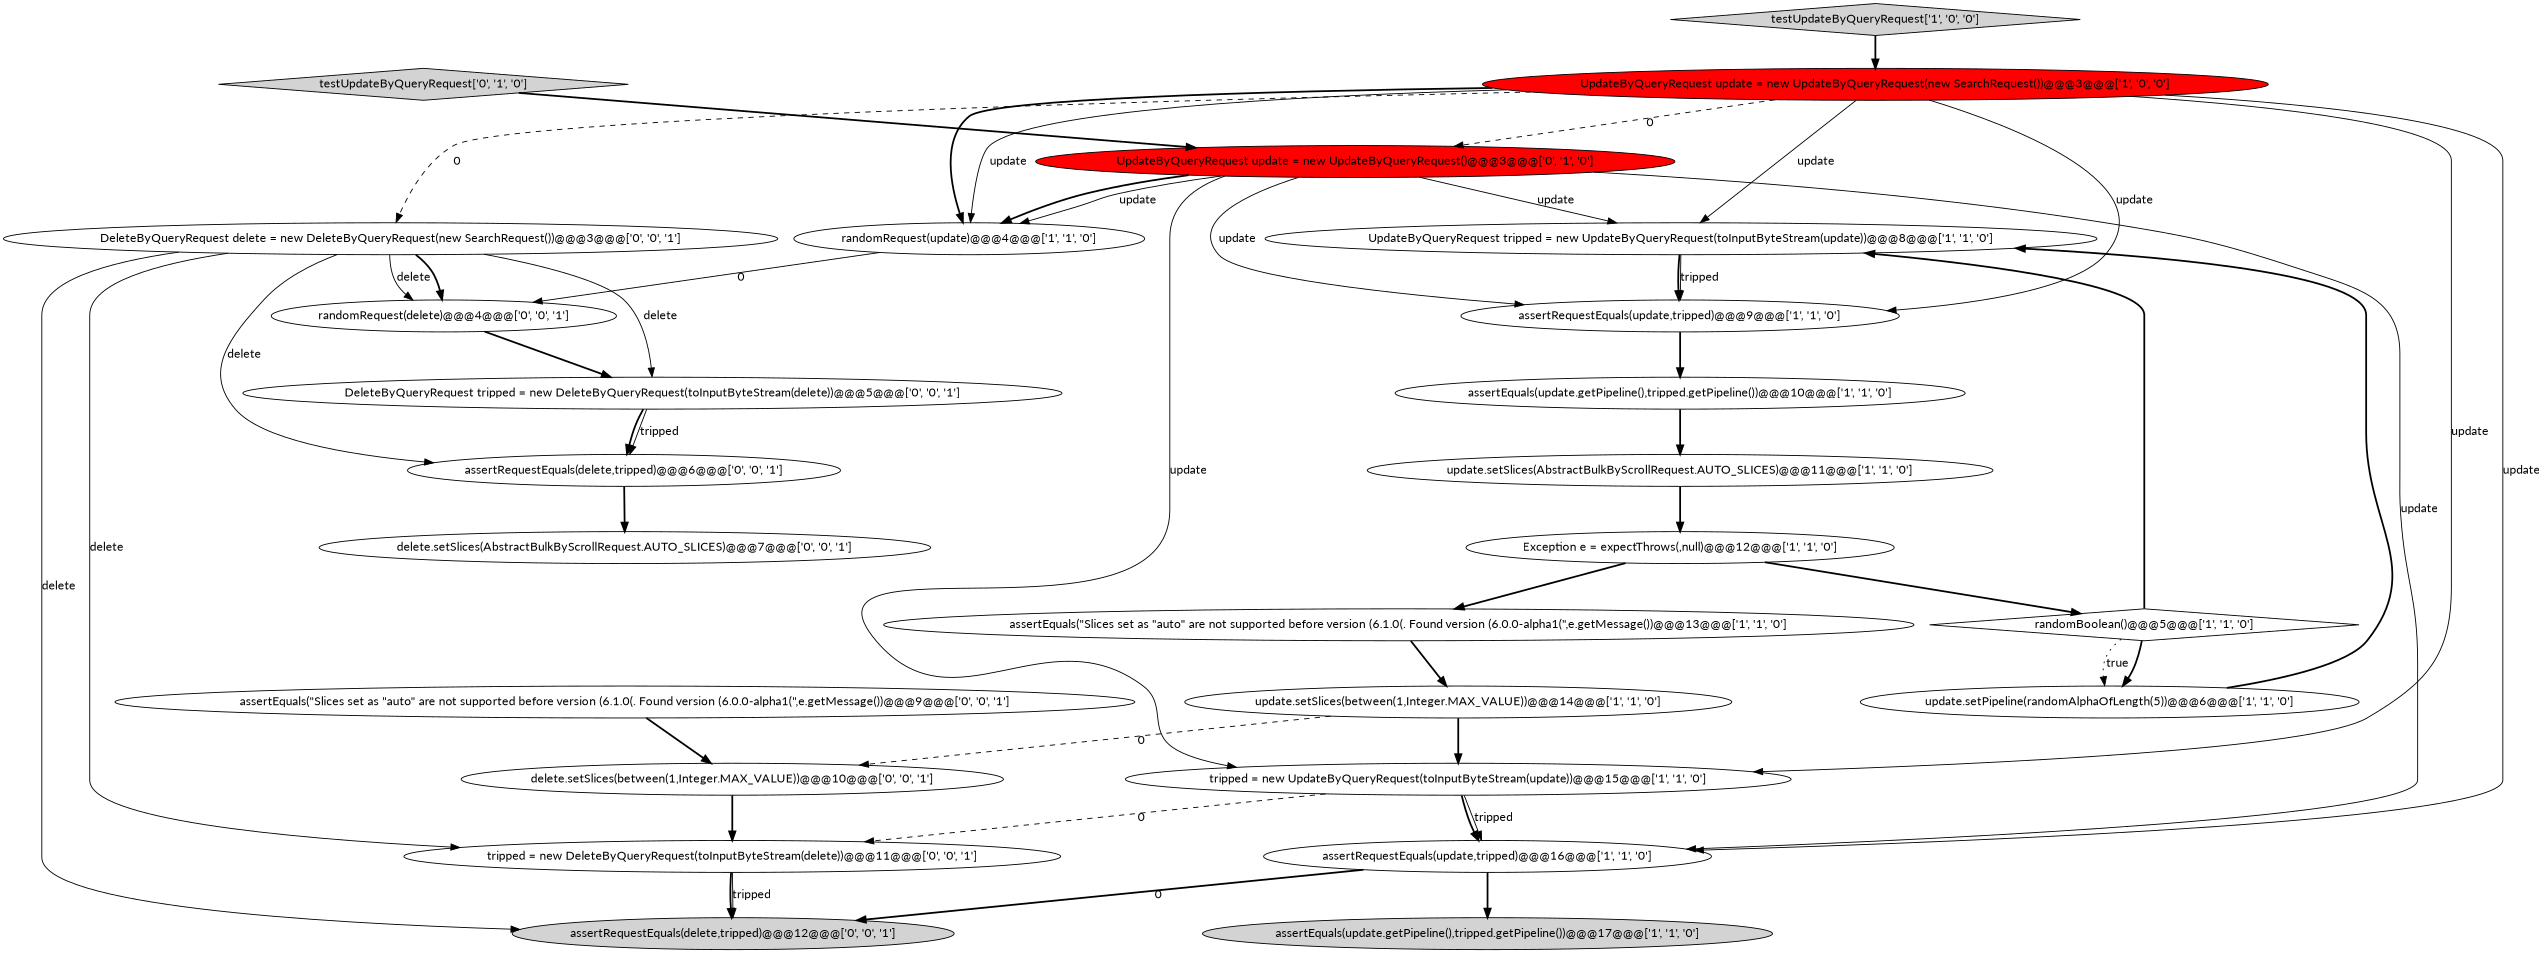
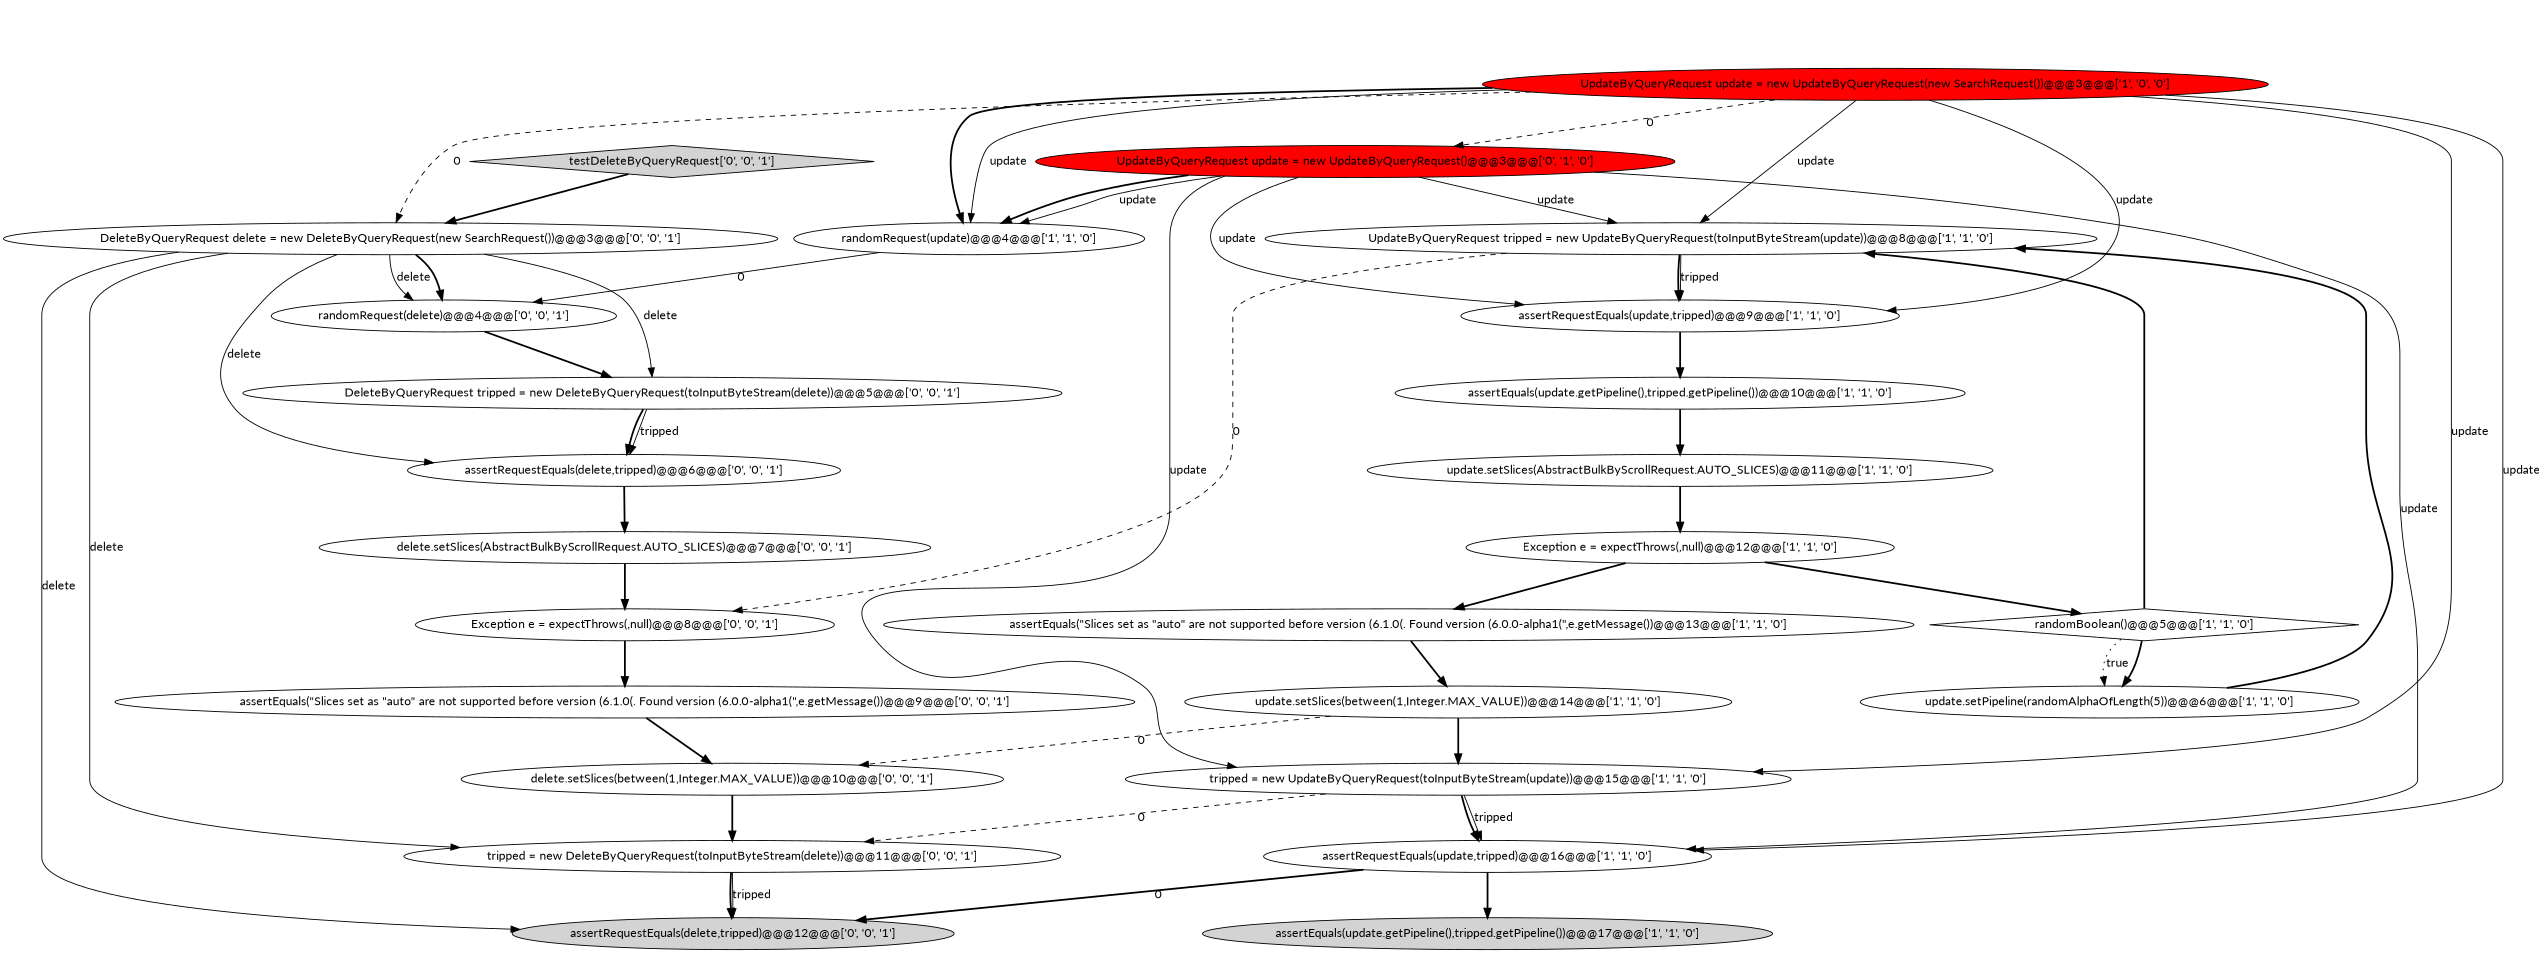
(1875, 20) -> none
(423, 84) -> none
none -> (672, 162)
none -> (625, 625)
